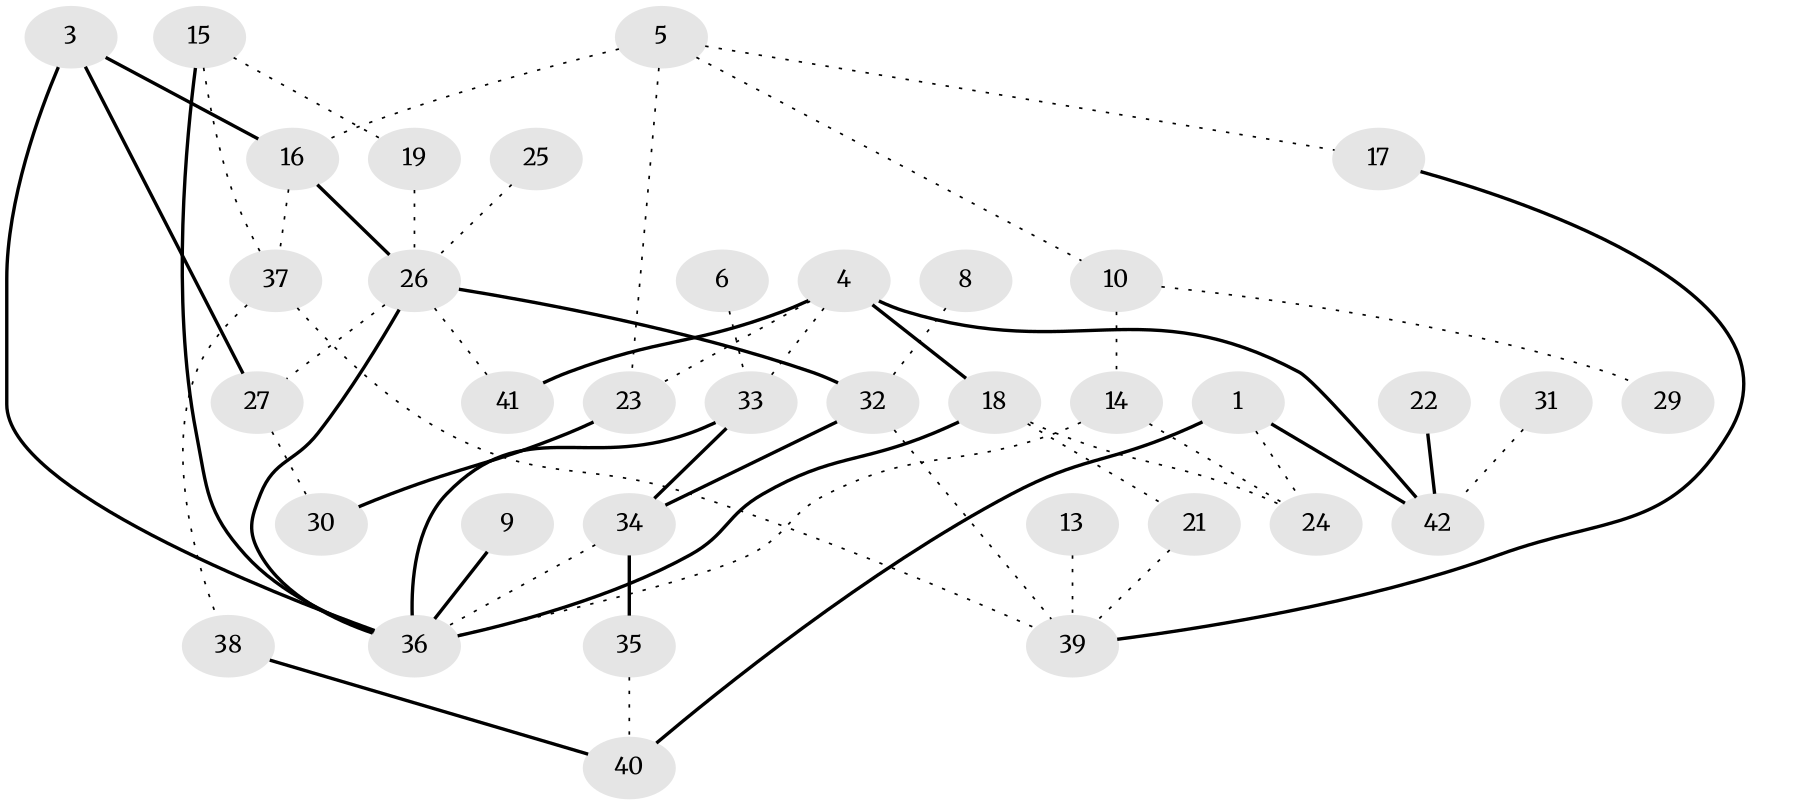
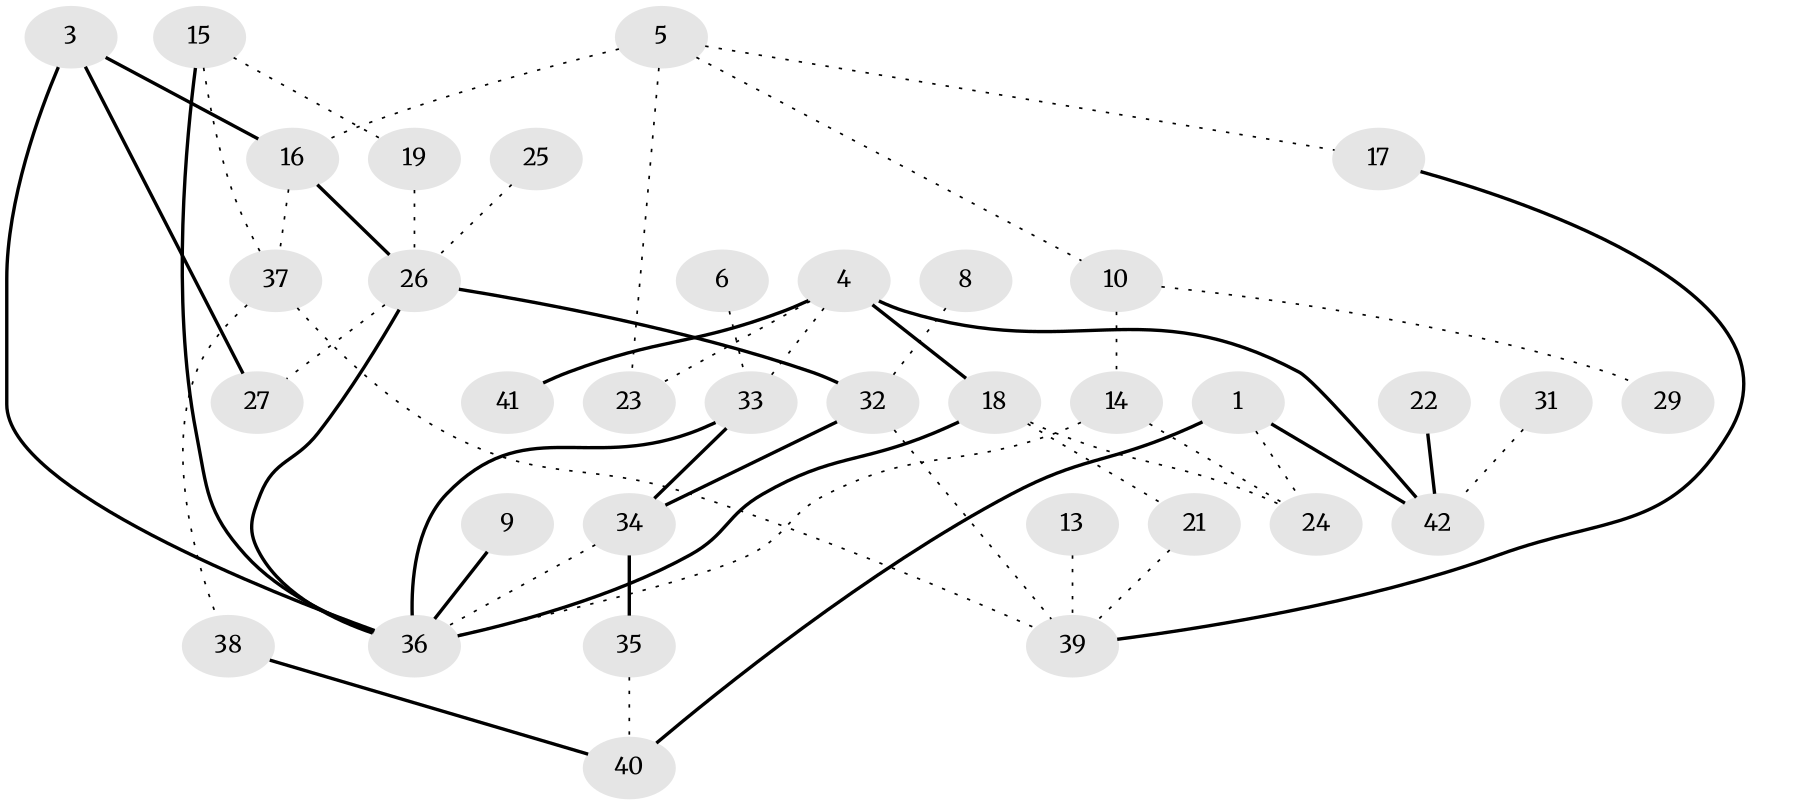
(461, 342) -> none
(321, 524) -> none
